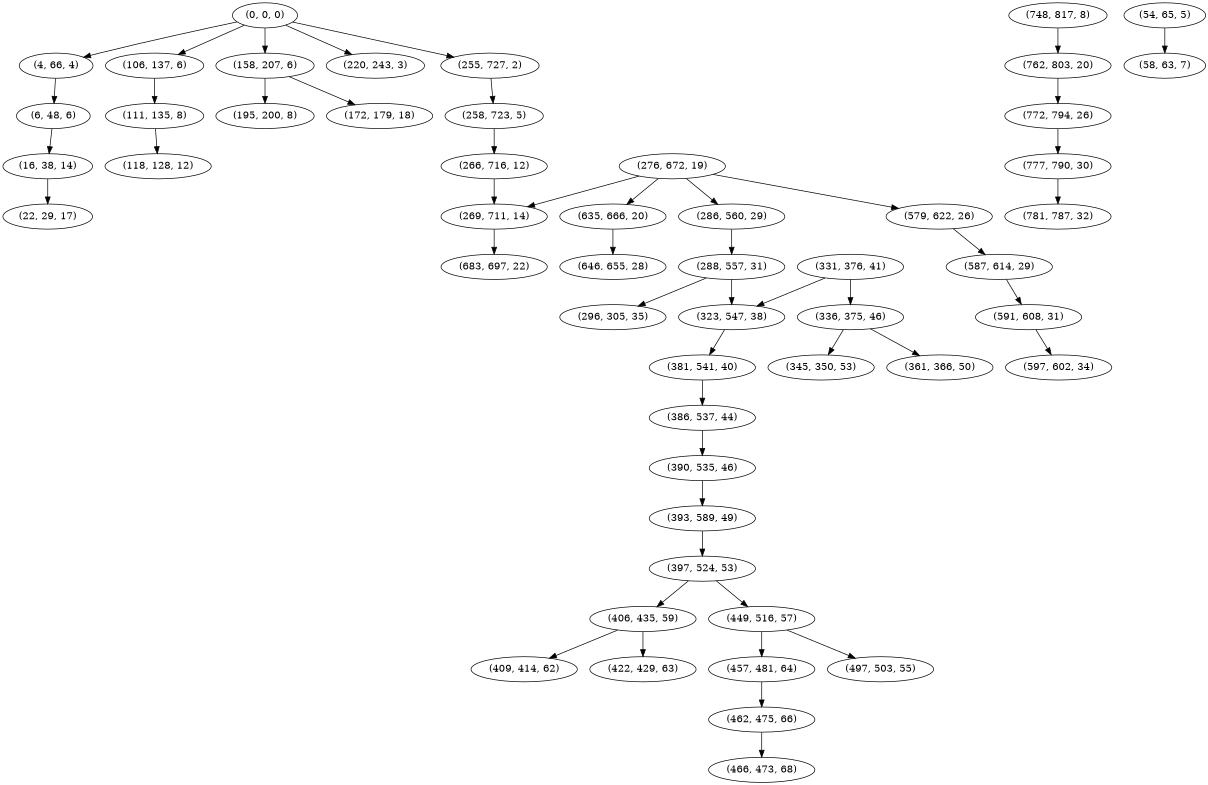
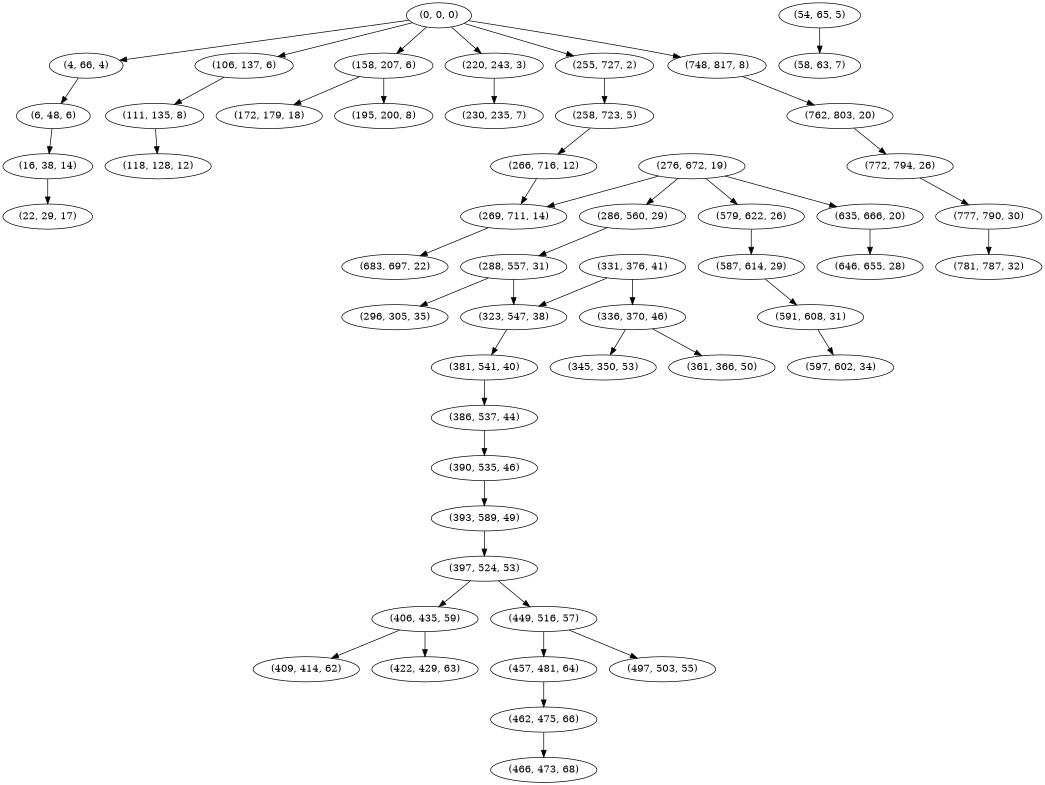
none -> (571, 37)
none -> (494, 116)
(850, 317) -> (632, 317)
